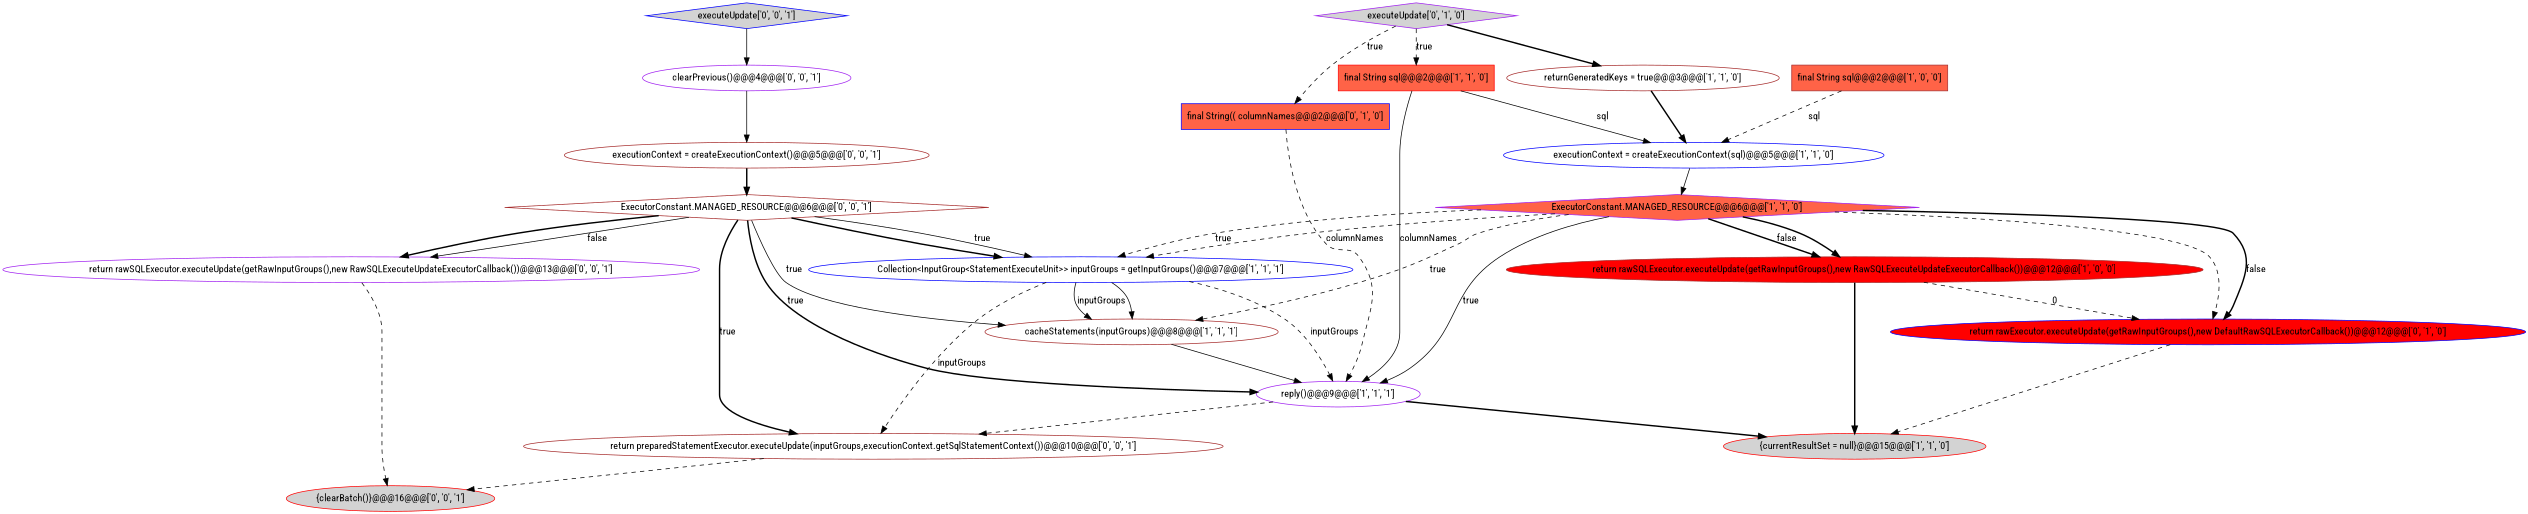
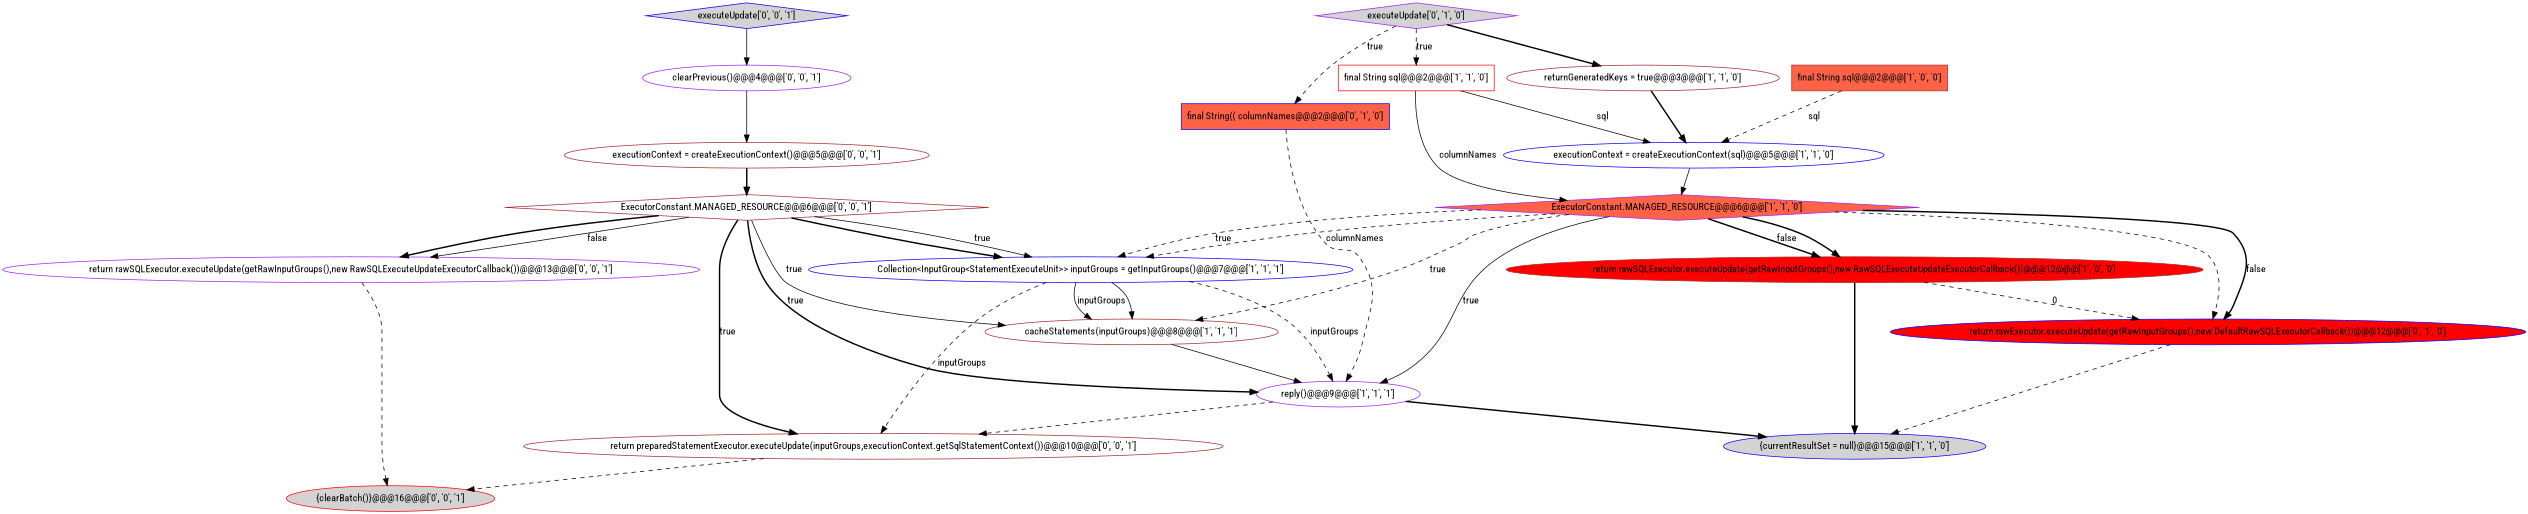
(1416, 78) -> (1416, 78)
(1400, 240) -> (1458, 179)
(1855, 446) -> (1855, 446)
